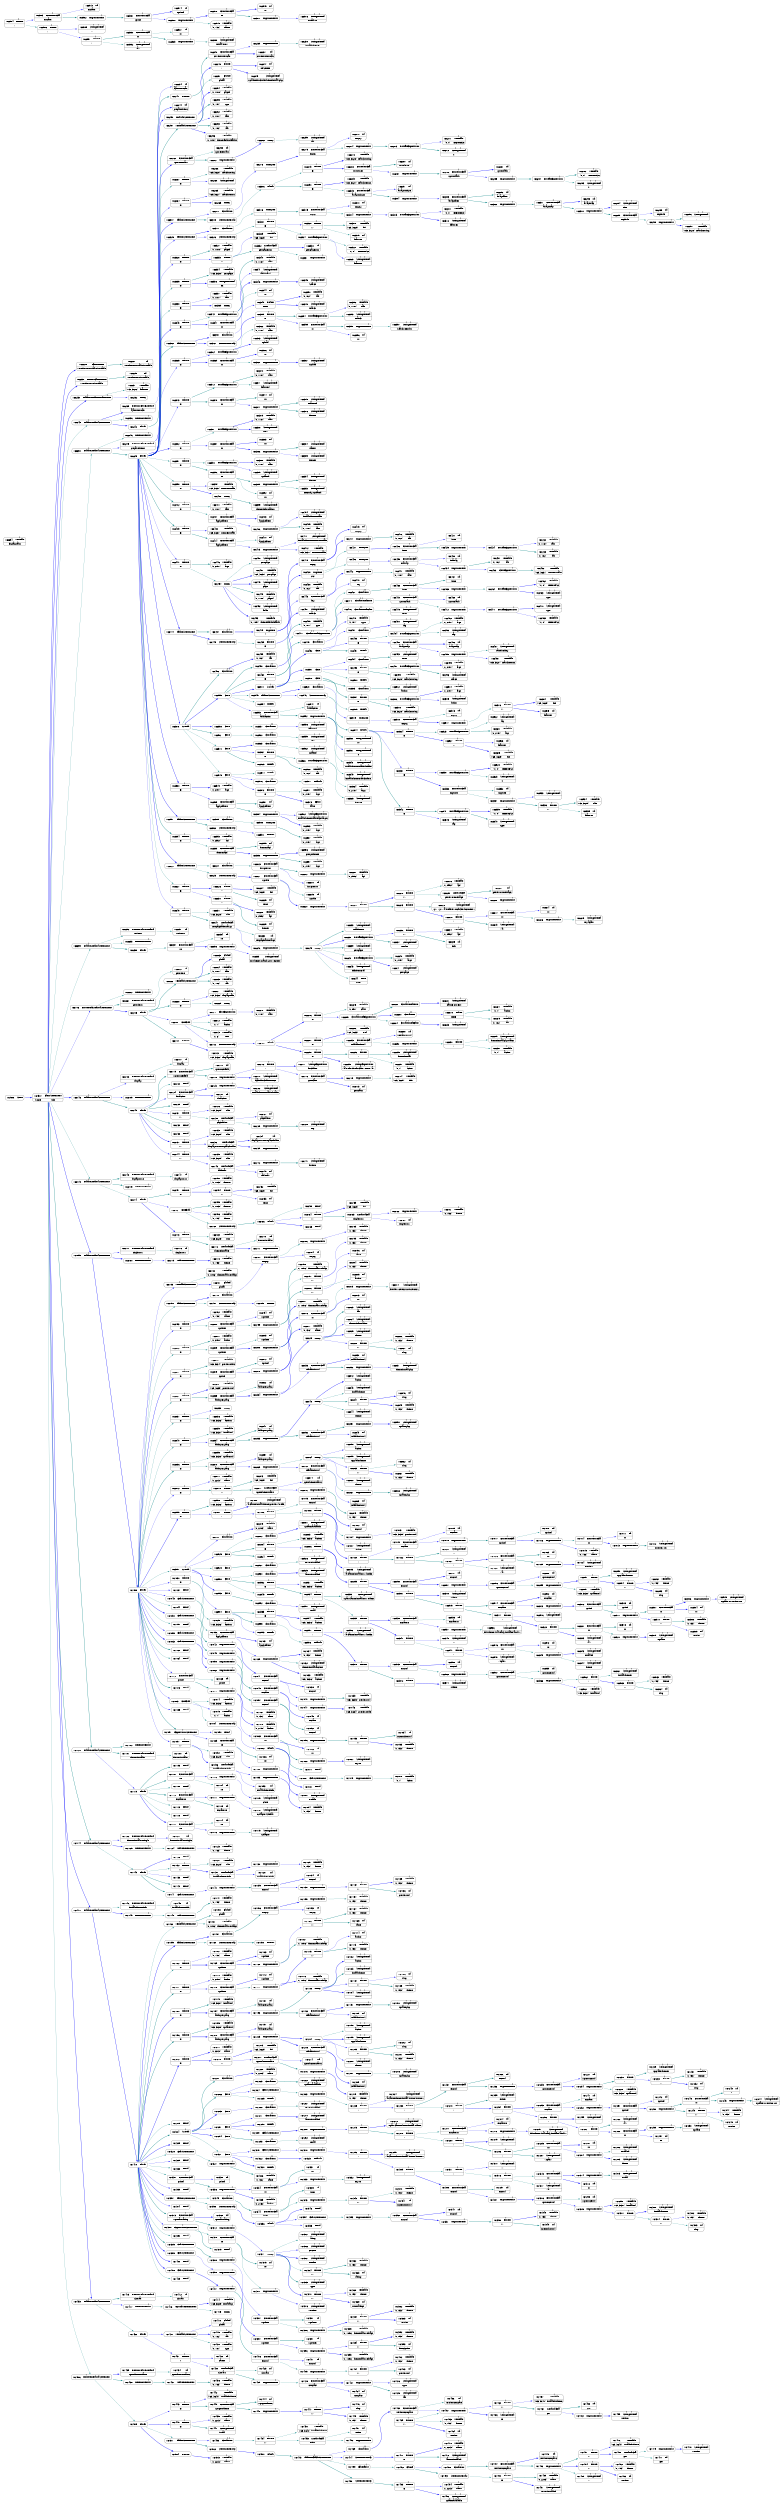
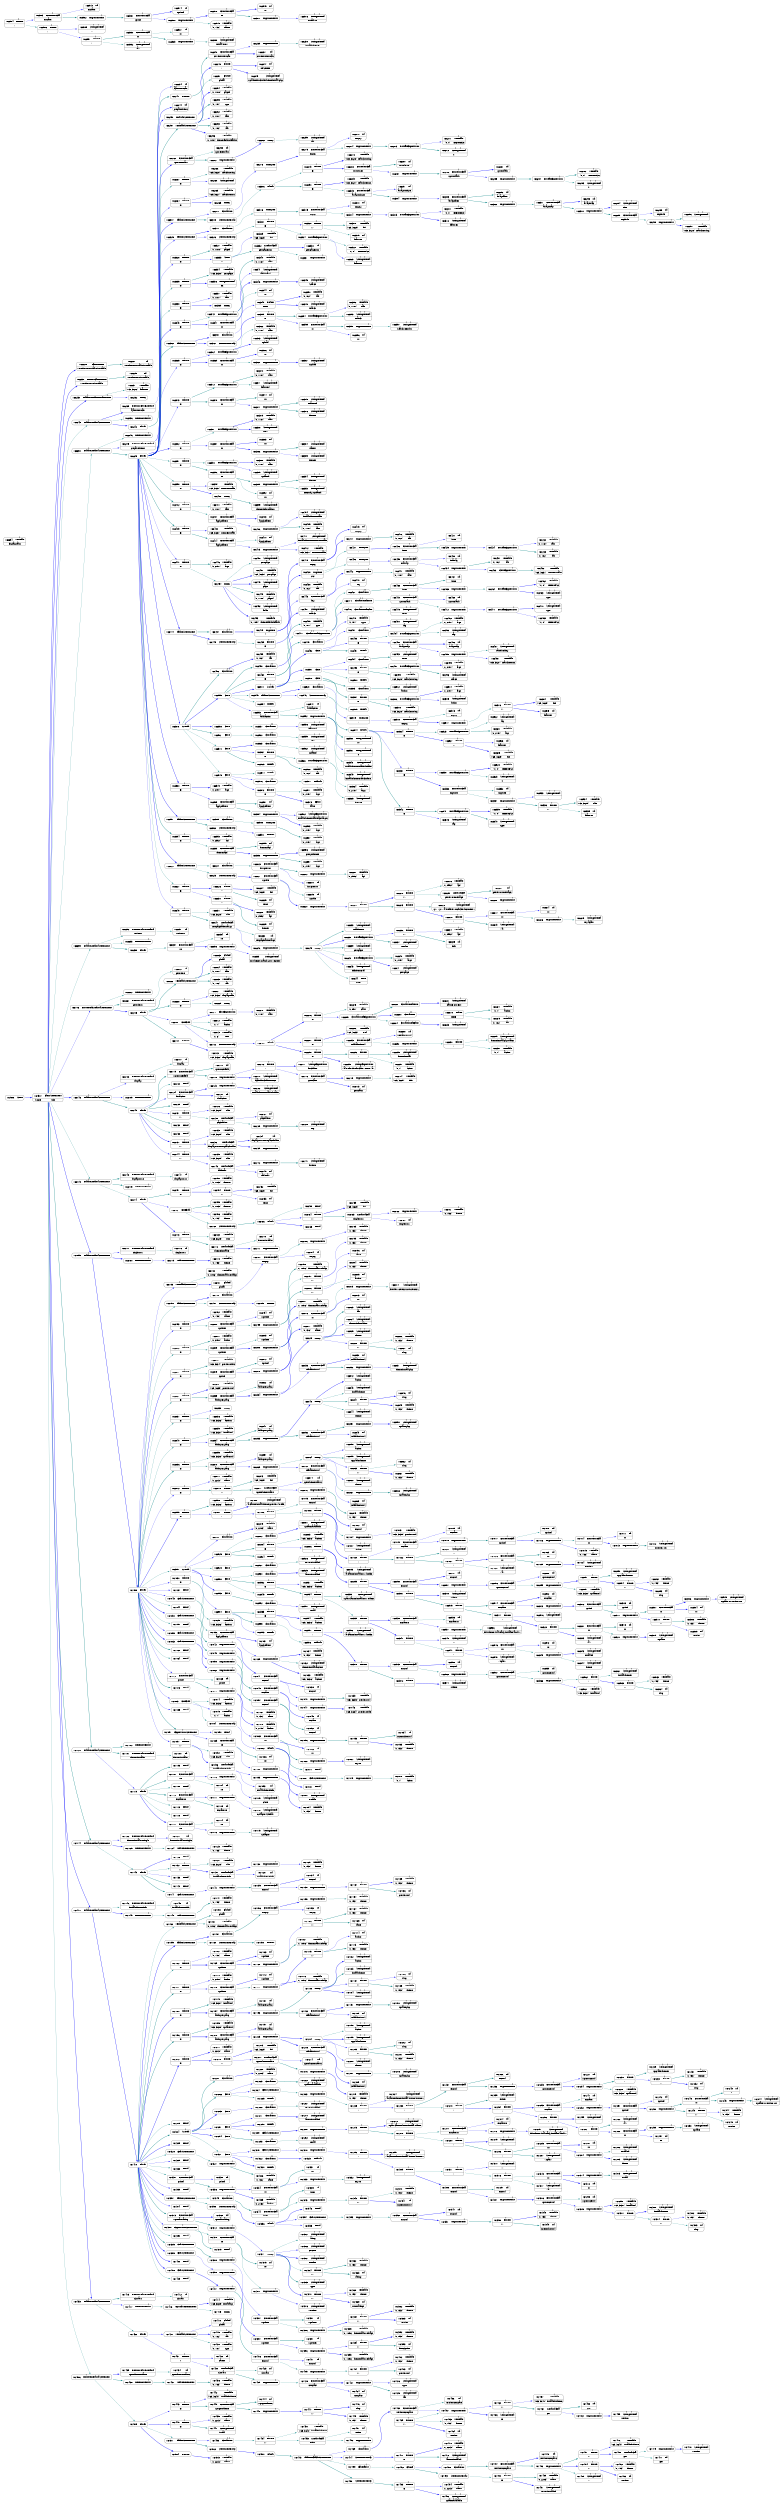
(227, 258) -> (227, 258)
(138, 2299) -> (138, 2299)
